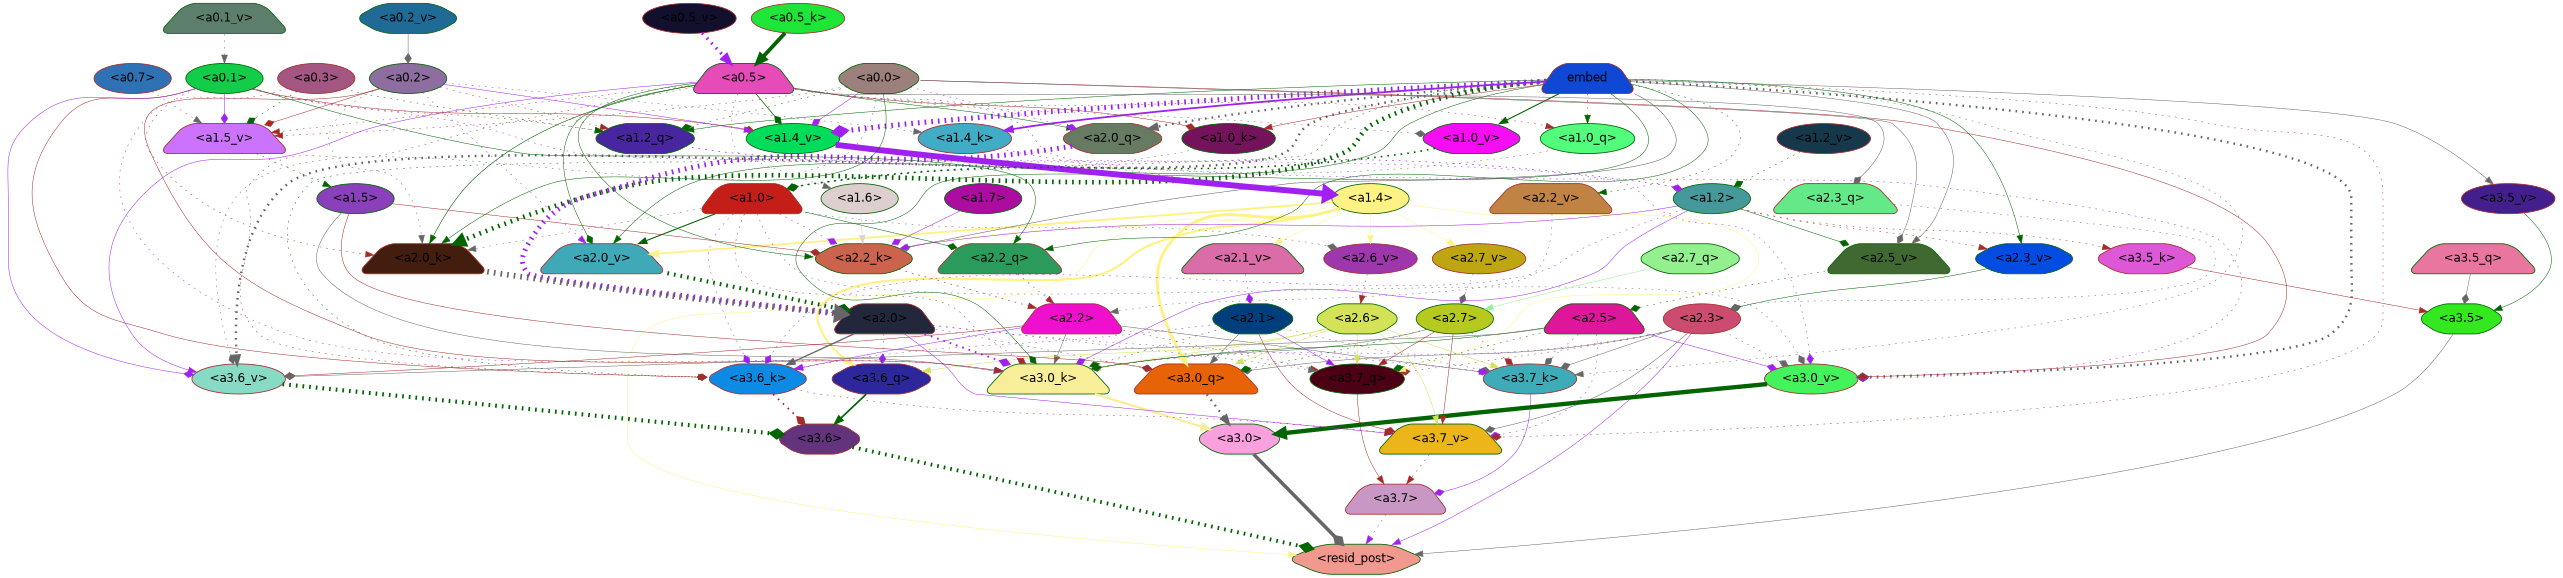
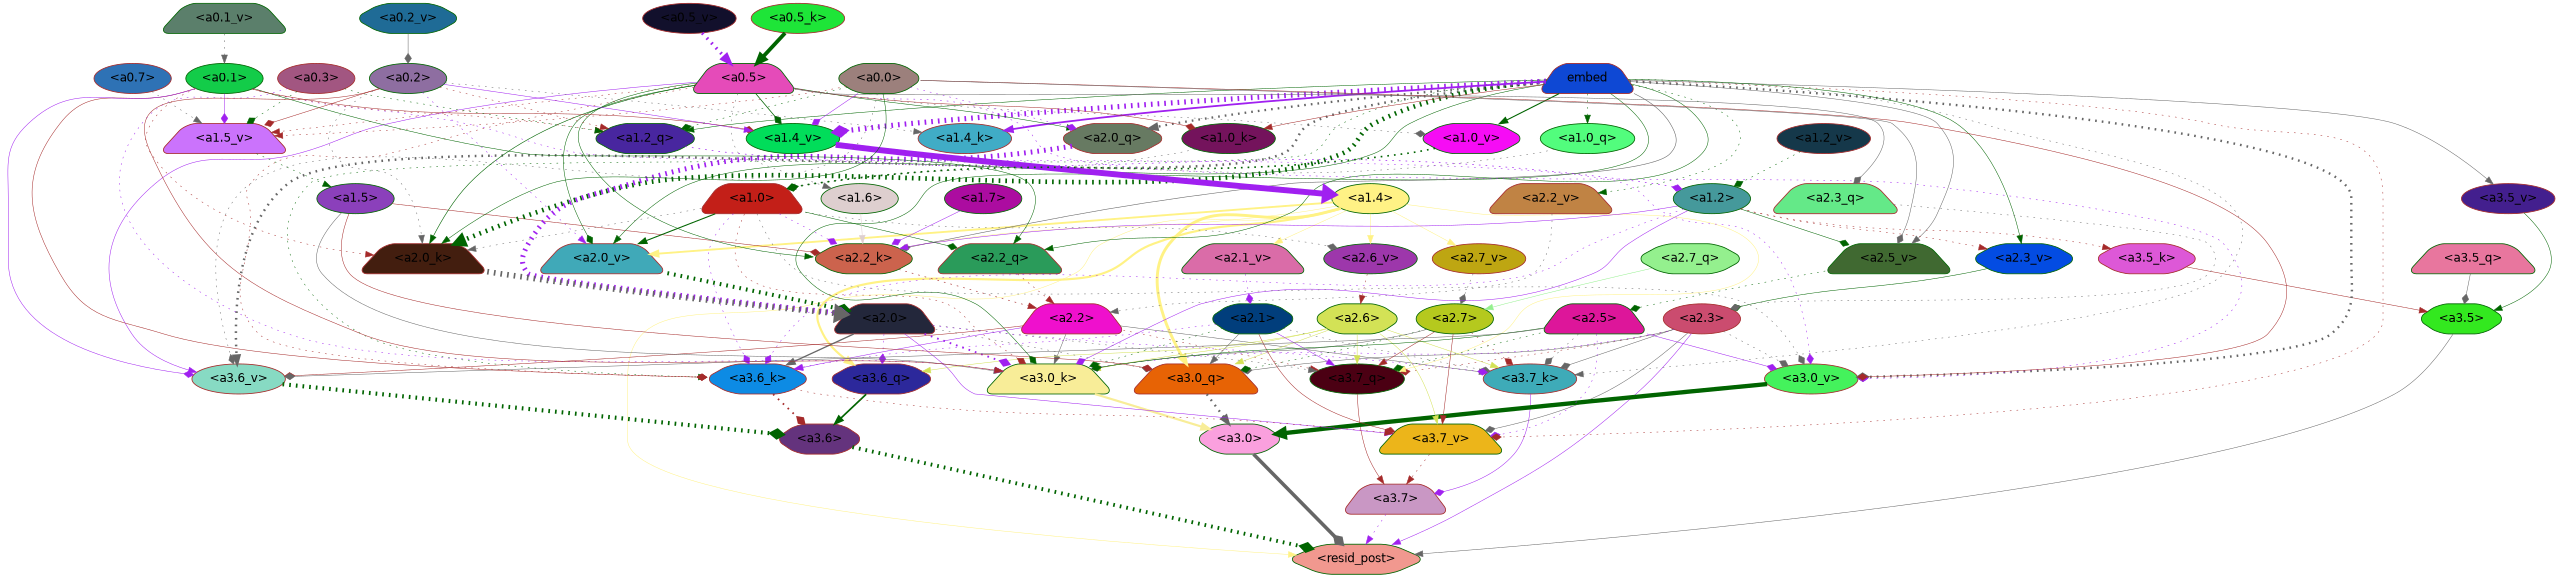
(1171, 104) -> none
(1162, 175) -> none
(1371, 259) -> (1371, 259)
